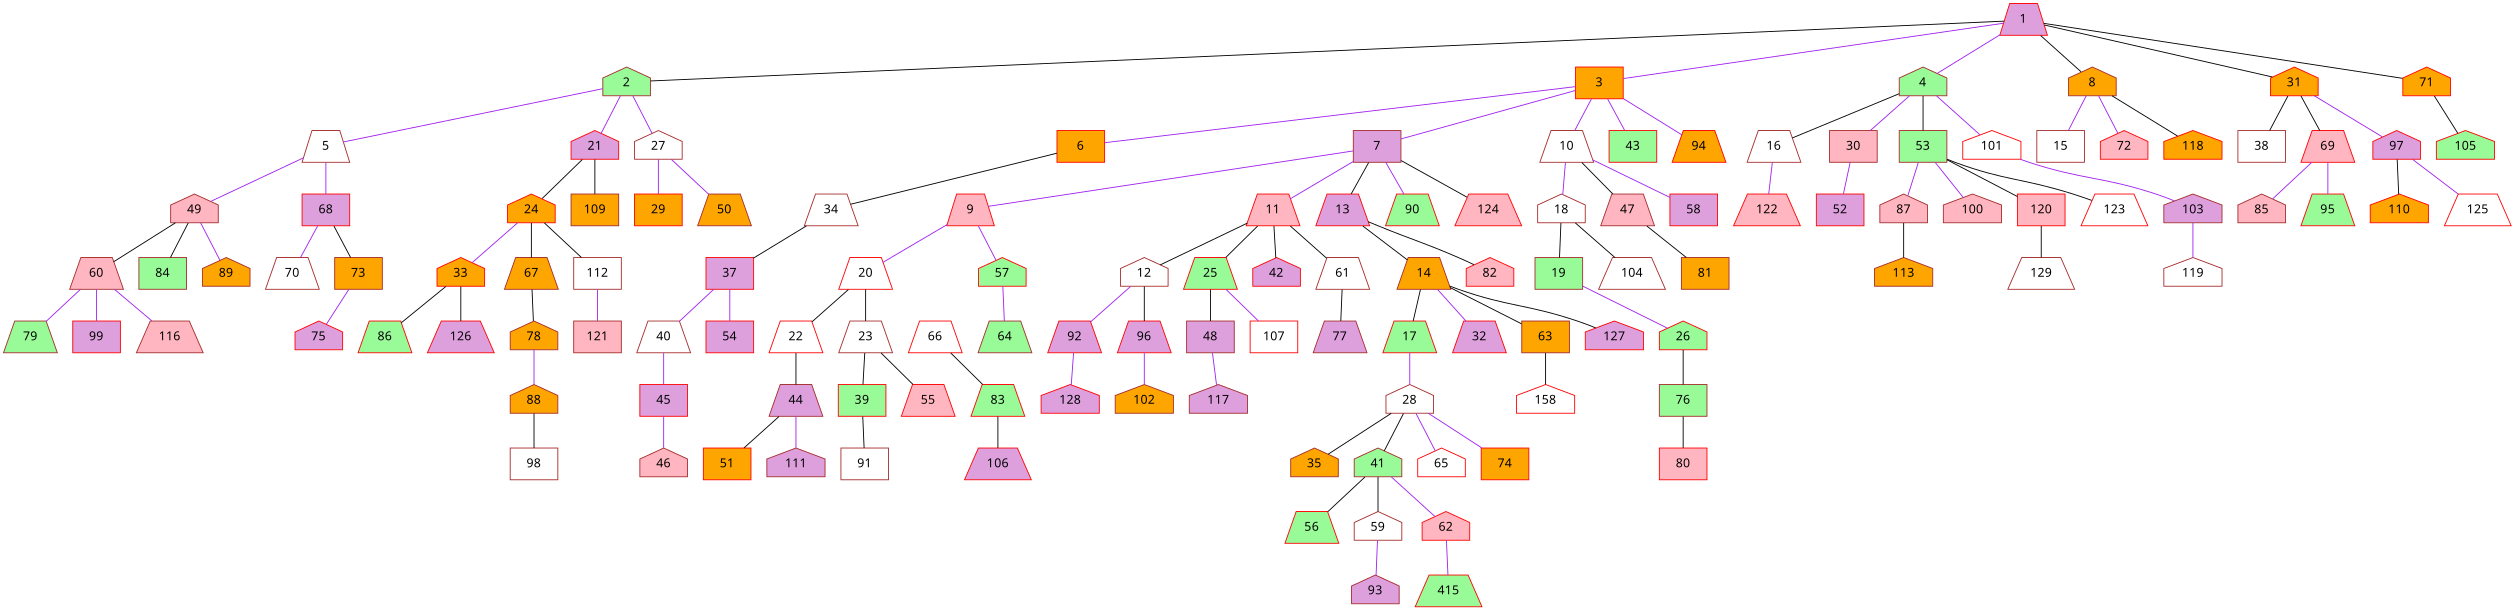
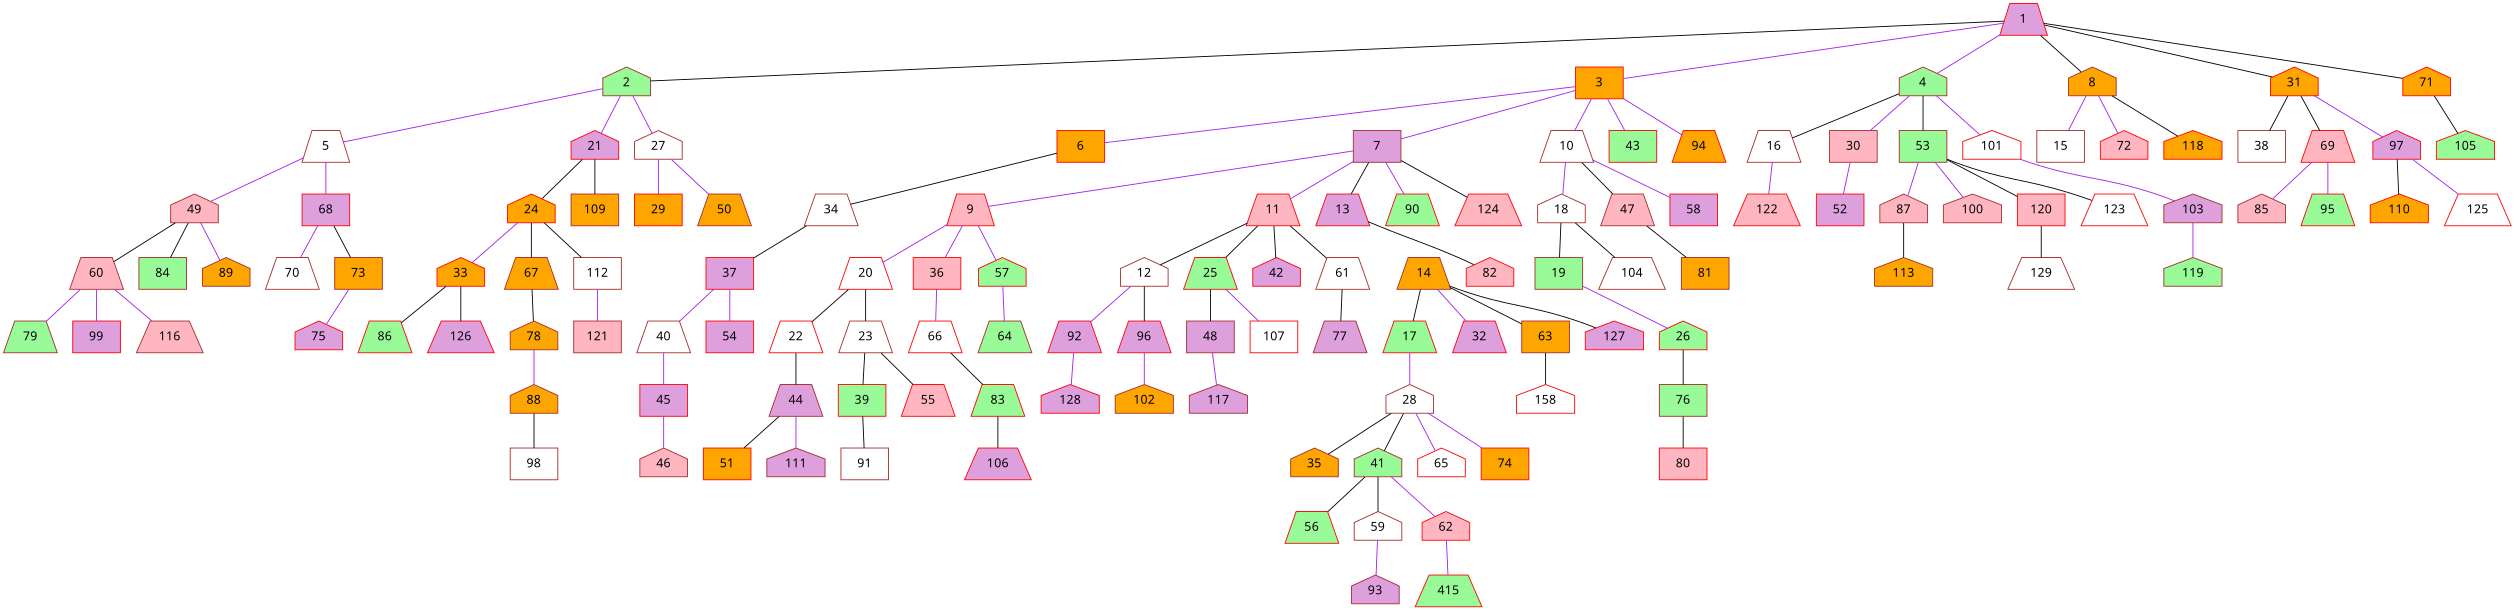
(1385, 243) -> none
none -> (937, 273)
(2193, 273) -> (2193, 273)
